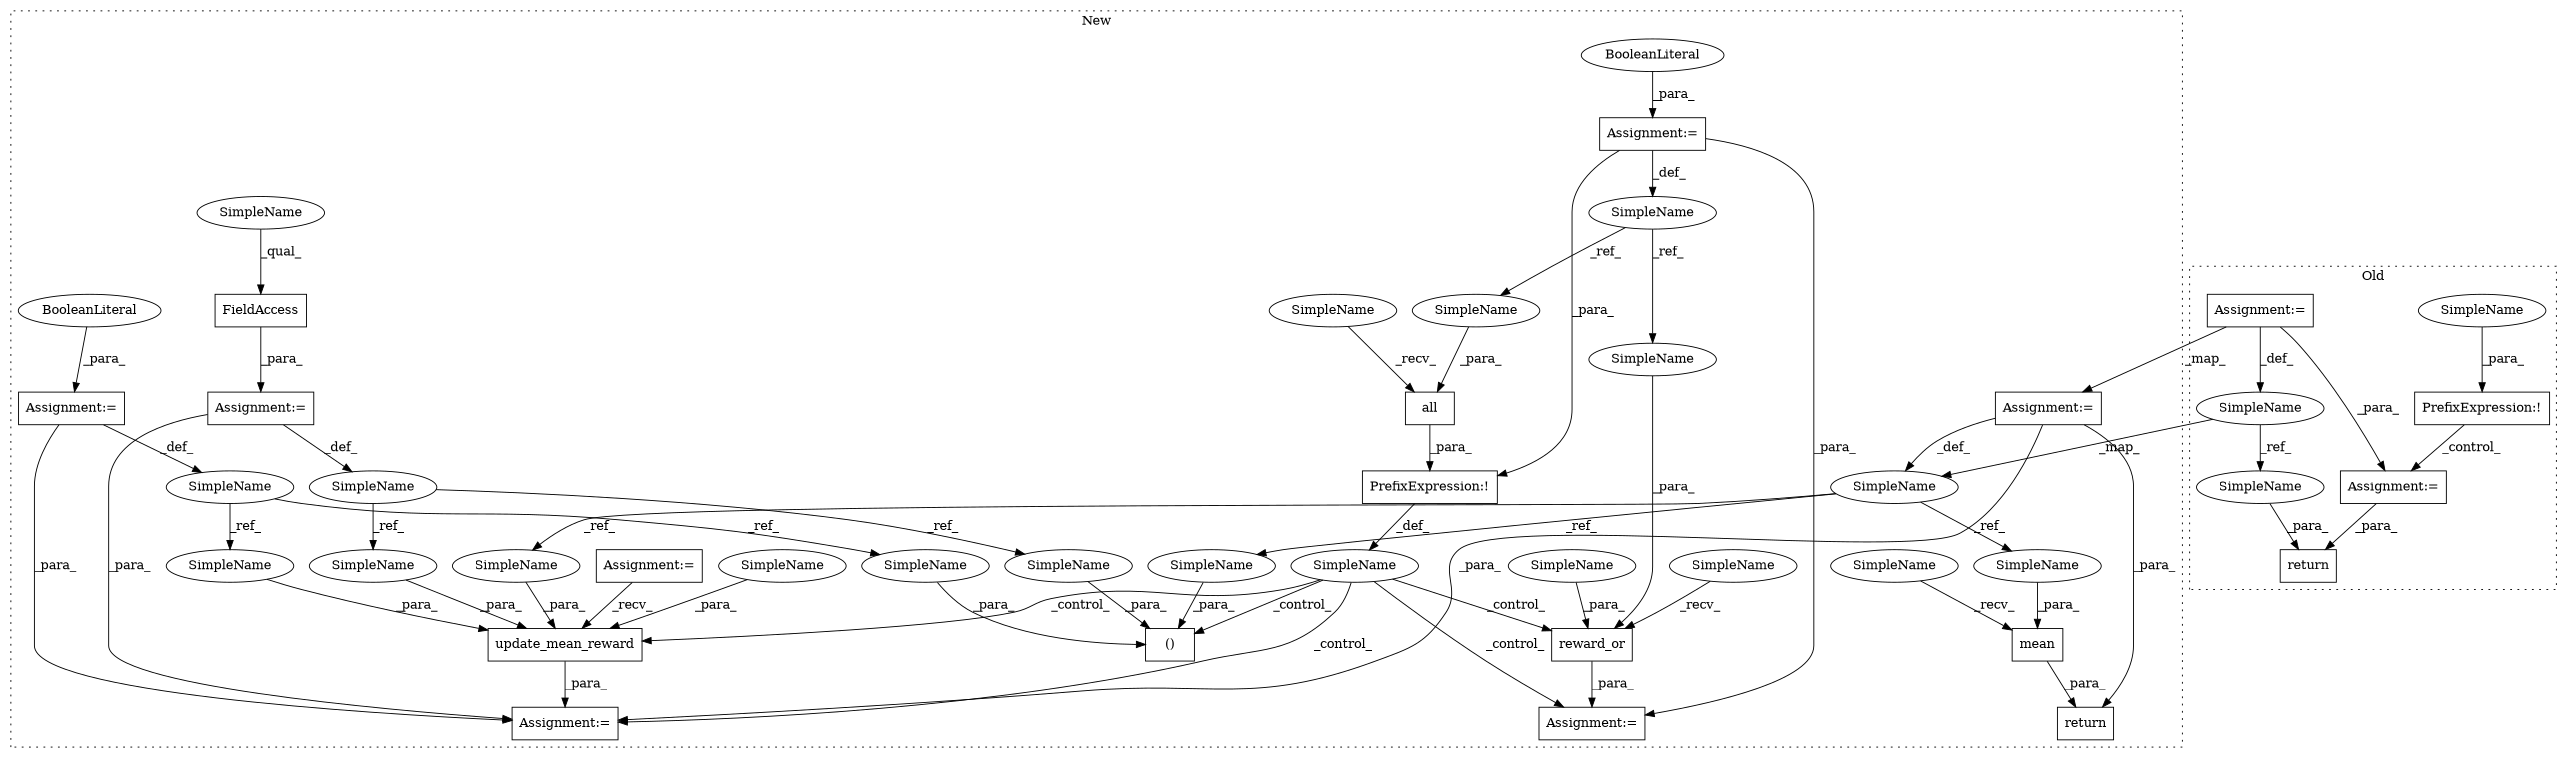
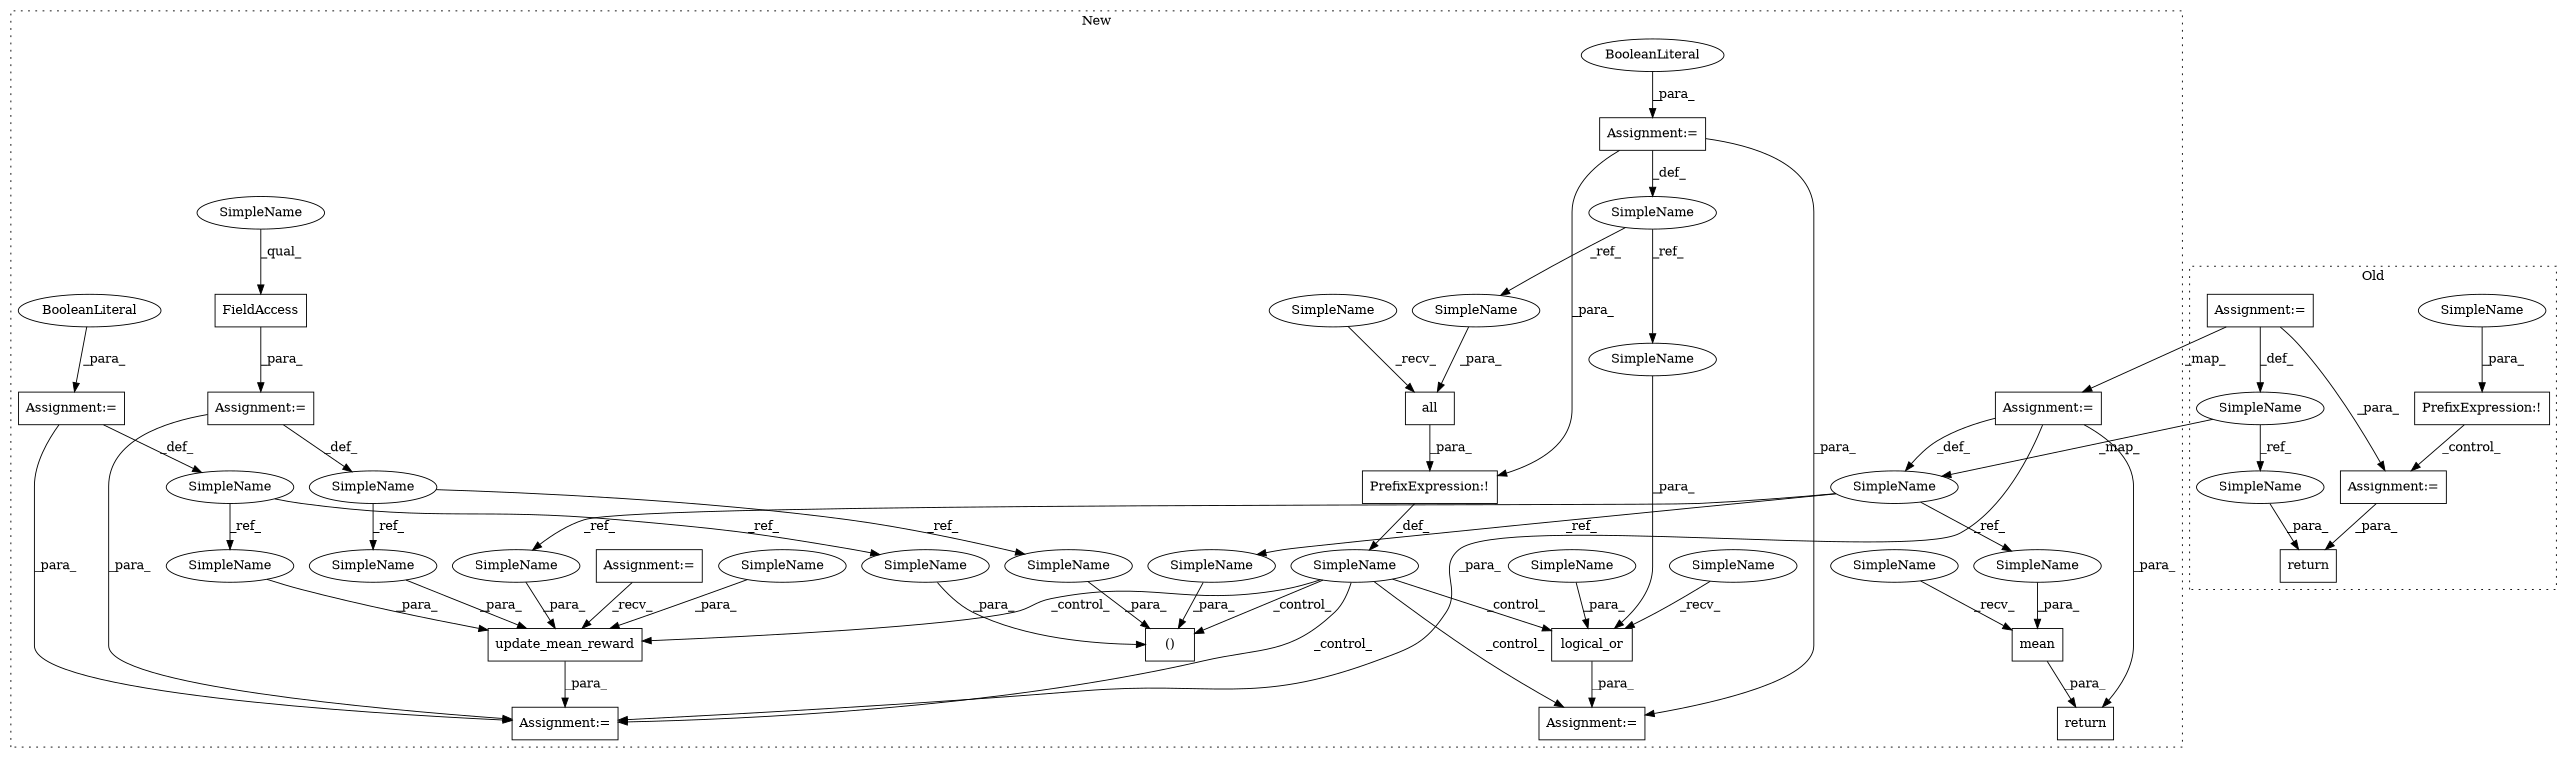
(1592, 645) -> (1592, 645)
